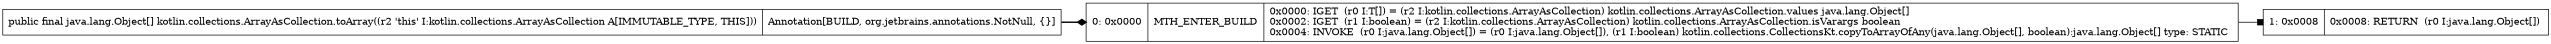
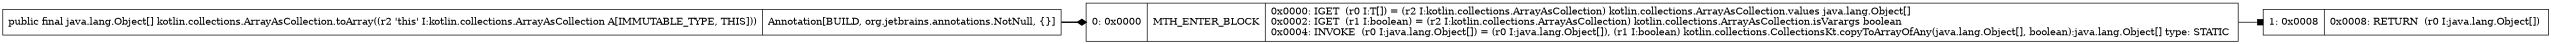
(1206, 22) -> (1206, 22)
